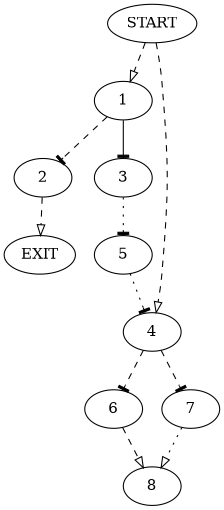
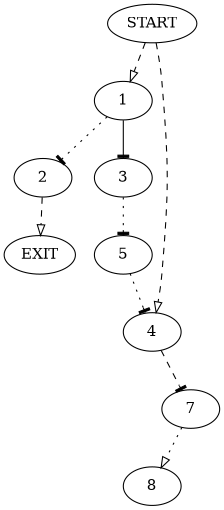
(85, 137) -> (85, 137)
(114, 409) -> none
